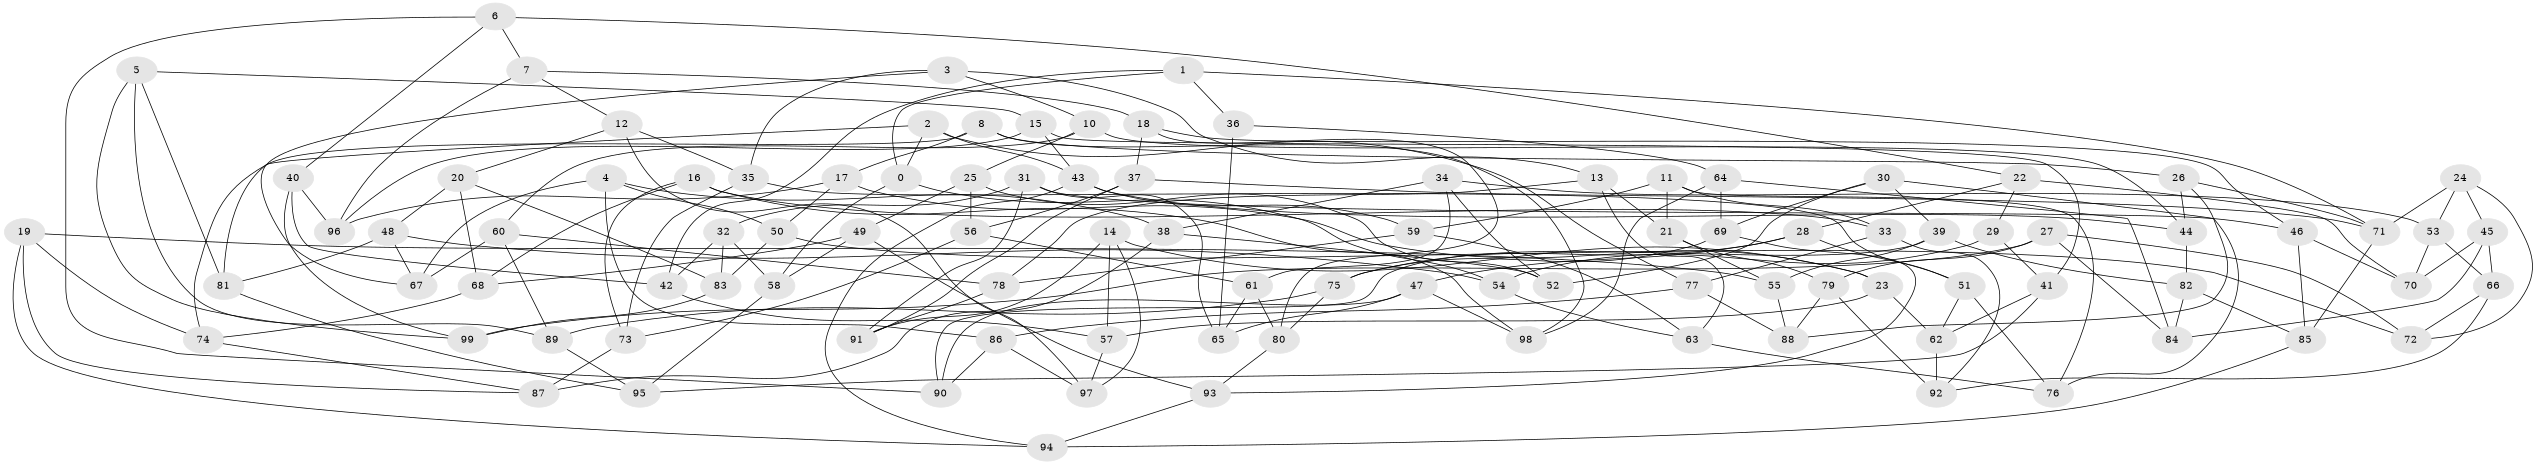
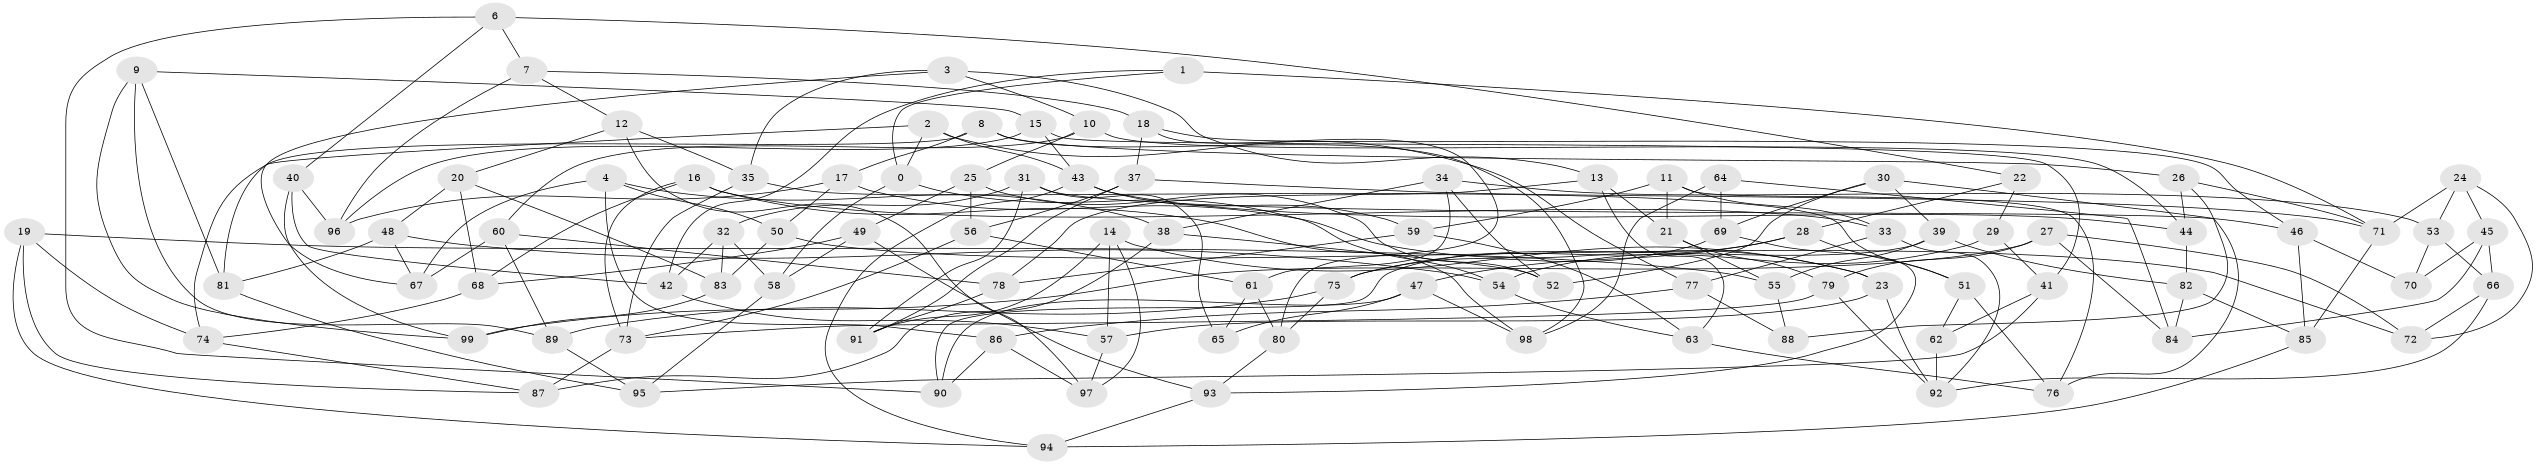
(137, 70) -> (137, 70)
(1234, 124) -> none
(2276, 208) -> none
(1809, 313) -> (1055, 323)
(1910, 313) -> (1904, 342)
